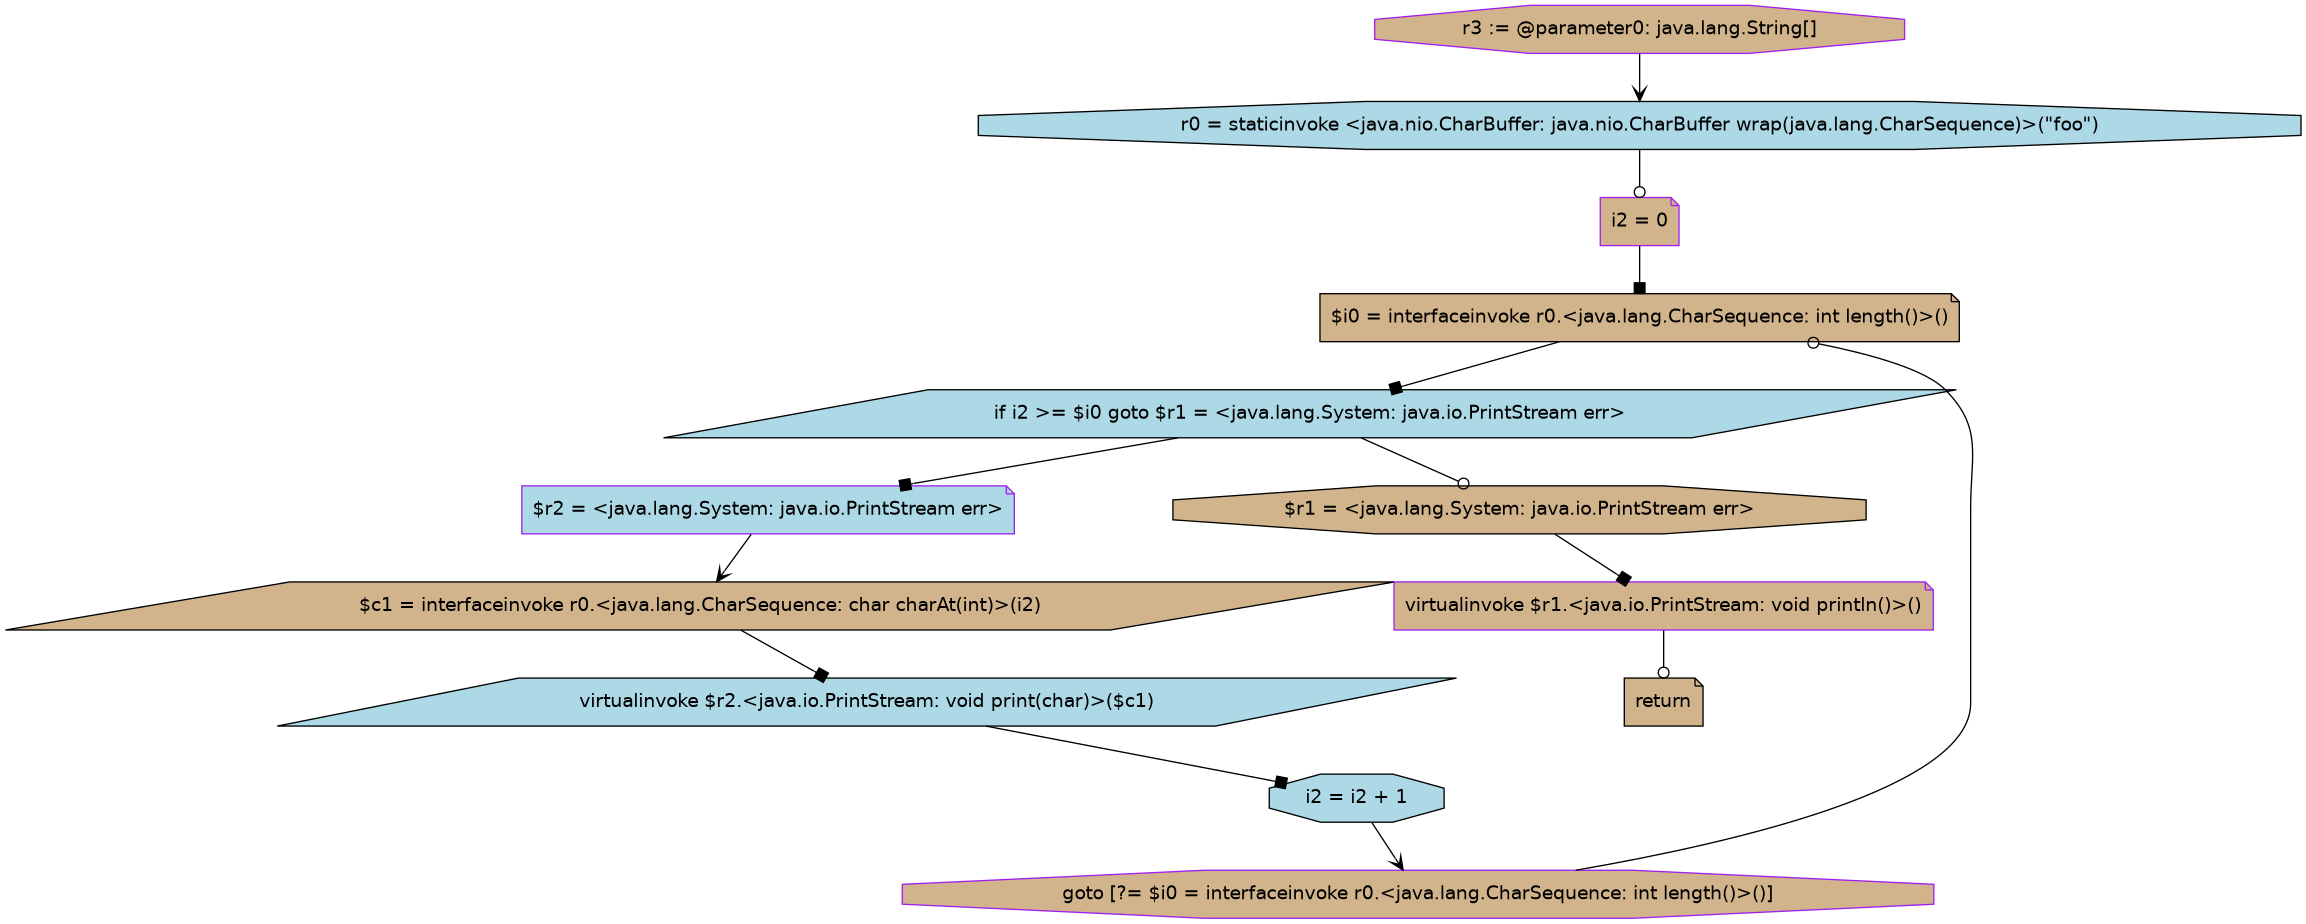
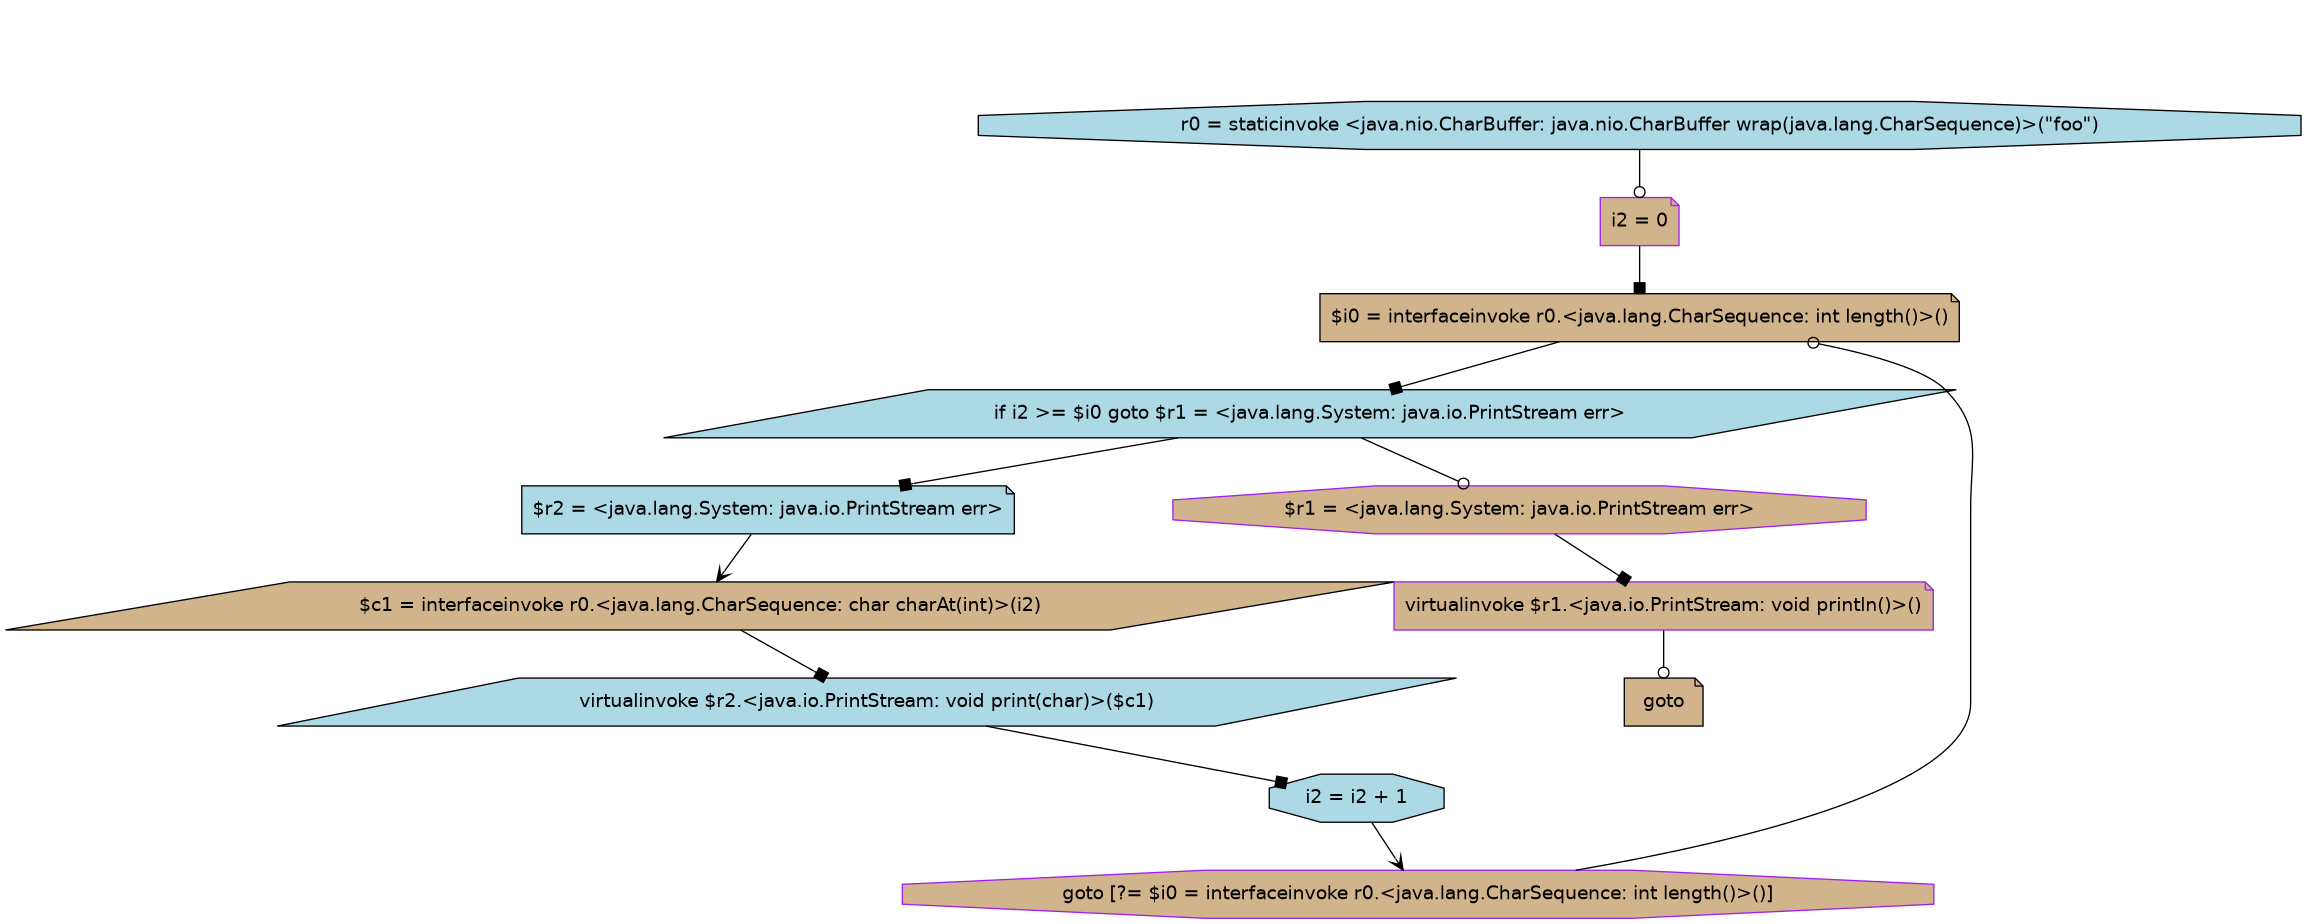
(1640, 29) -> none
(768, 510) -> (768, 510)
(1520, 510) -> (1520, 510)
(1664, 702) -> (1664, 702)
